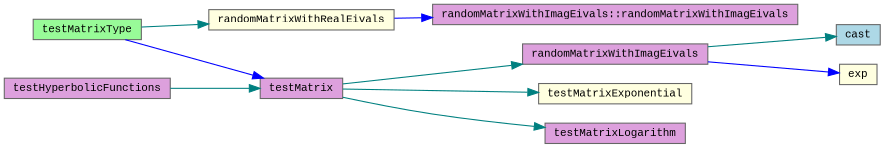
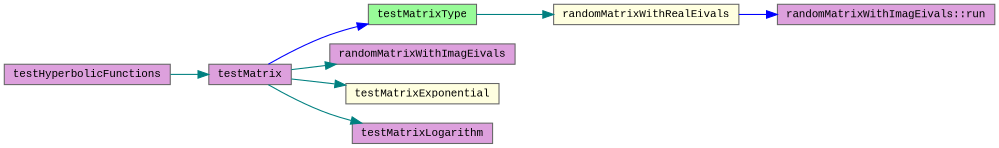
(615, 14) -> (886, 14)
(858, 35) -> none
(189, 57) -> (312, 42)
(858, 74) -> none
